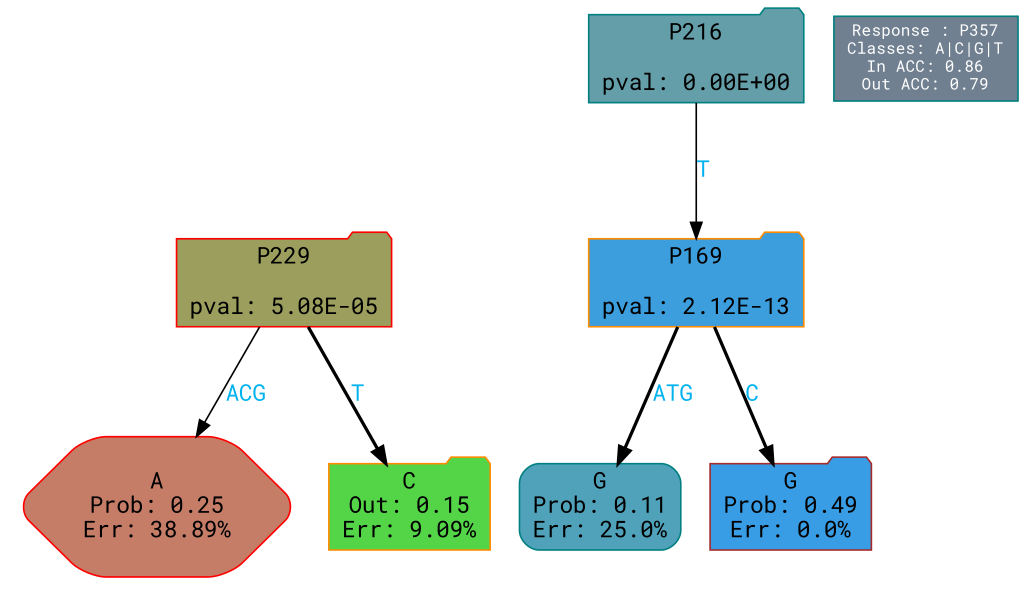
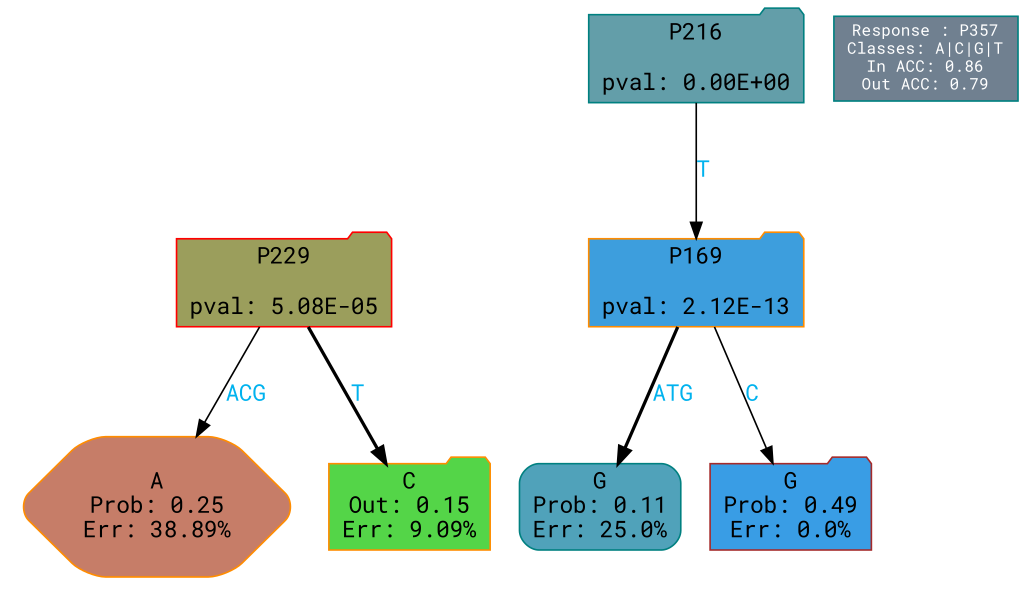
(740, 387) -> (740, 387)
(157, 507) -> (157, 507)
